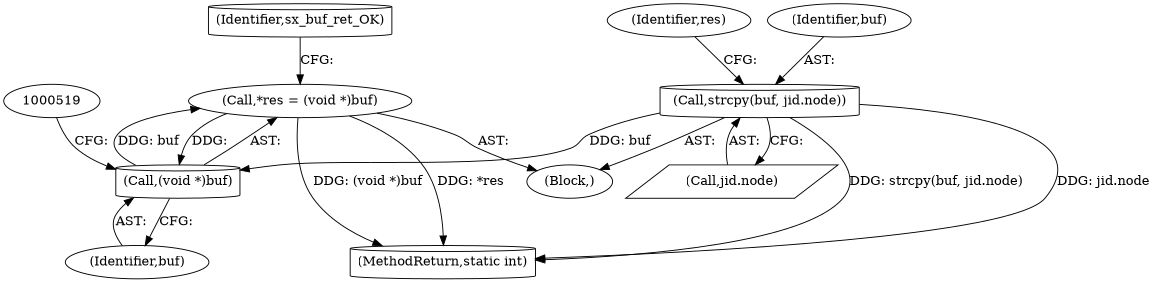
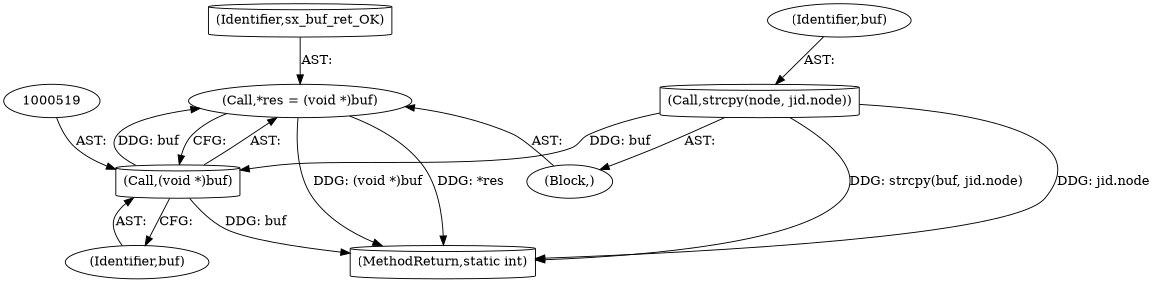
(679, 20) -> none
(319, 61) -> (319, 61)
(760, 101) -> (760, 101)
(455, 135) -> (489, 125)
(94, 141) -> (94, 141)
(212, 141) -> (212, 141)
(732, 182) -> none
none -> (259, 239)
